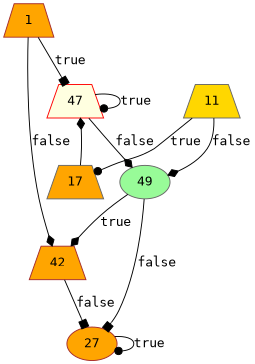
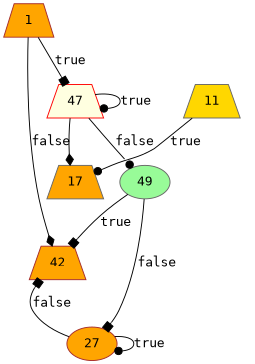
(107, 139) -> (107, 139)
(81, 147) -> (69, 136)
(206, 151) -> none
(101, 215) -> (101, 215)
(73, 299) -> (39, 319)
